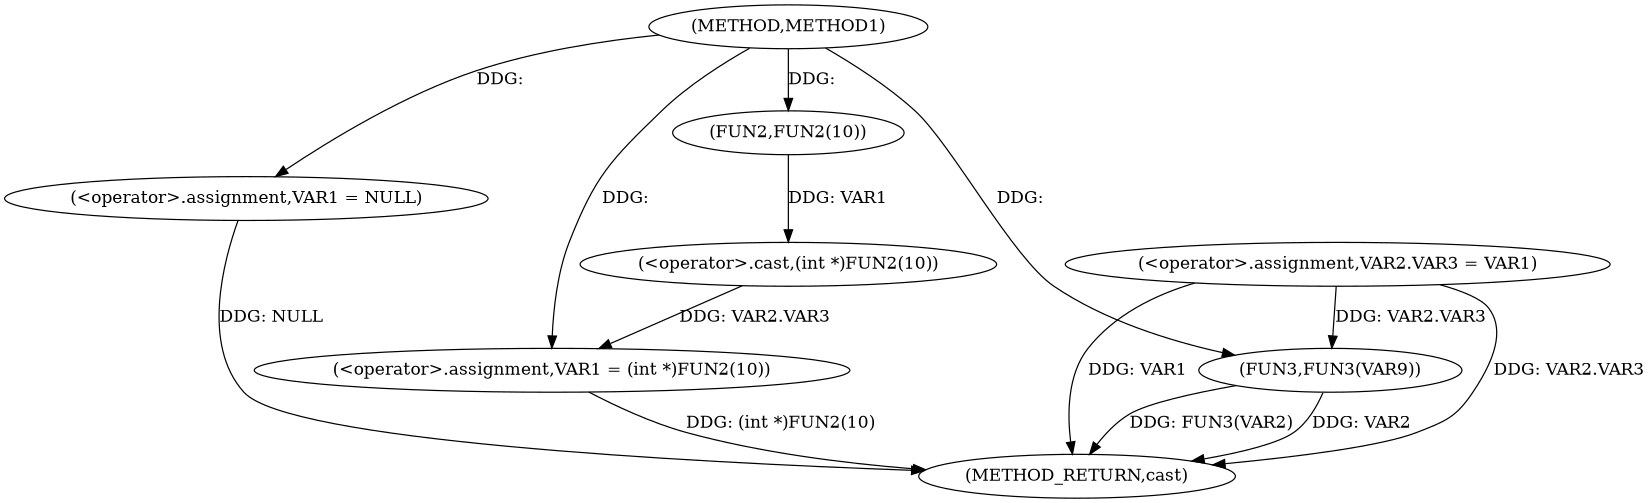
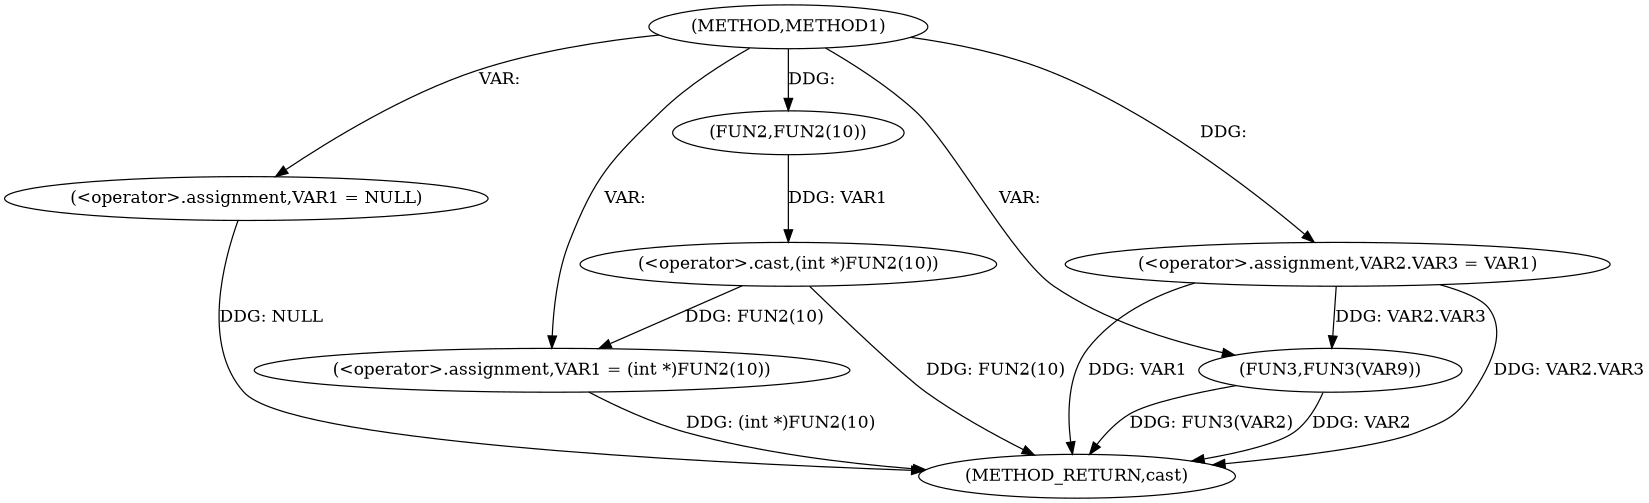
(503, 80) -> (503, 80)
none -> (1122, 106)
(628, 199) -> (628, 199)
(1023, 199) -> (1023, 199)
(755, 317) -> (755, 317)
none -> (909, 378)
